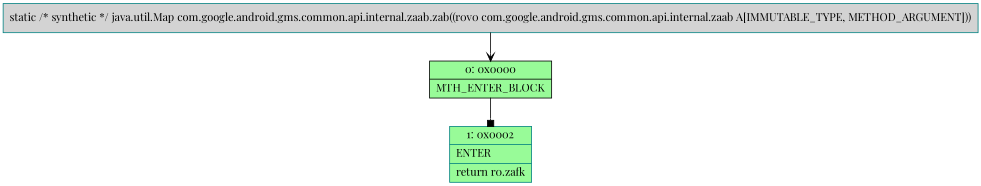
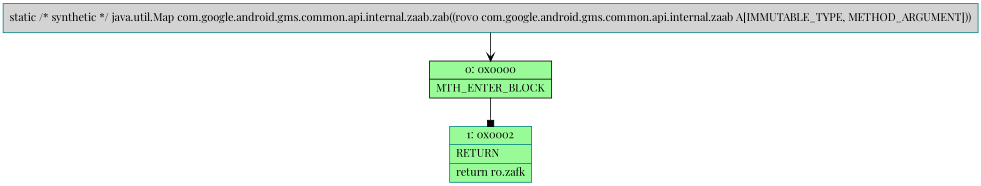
(474, 154) -> (478, 154)
